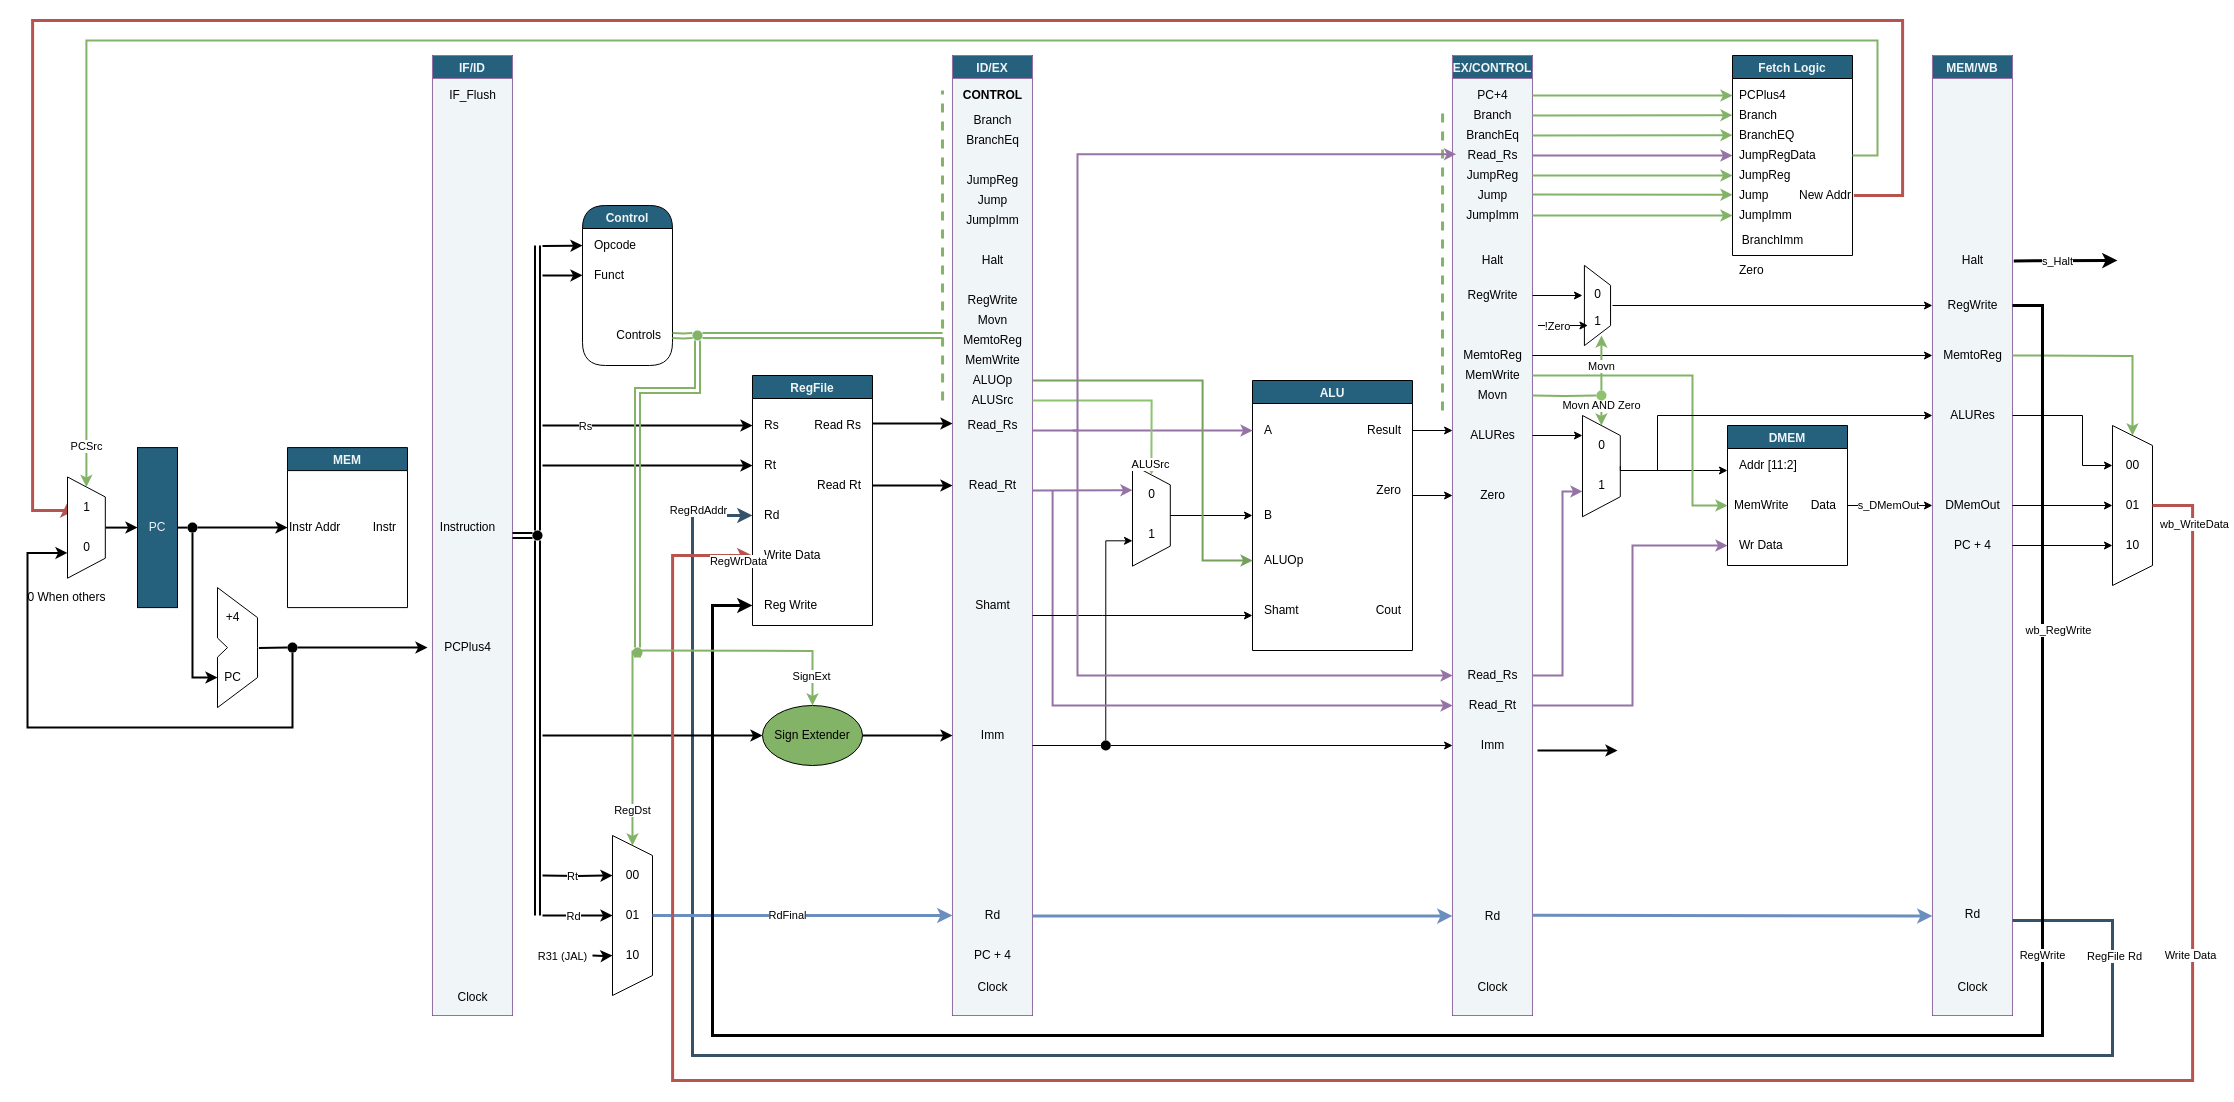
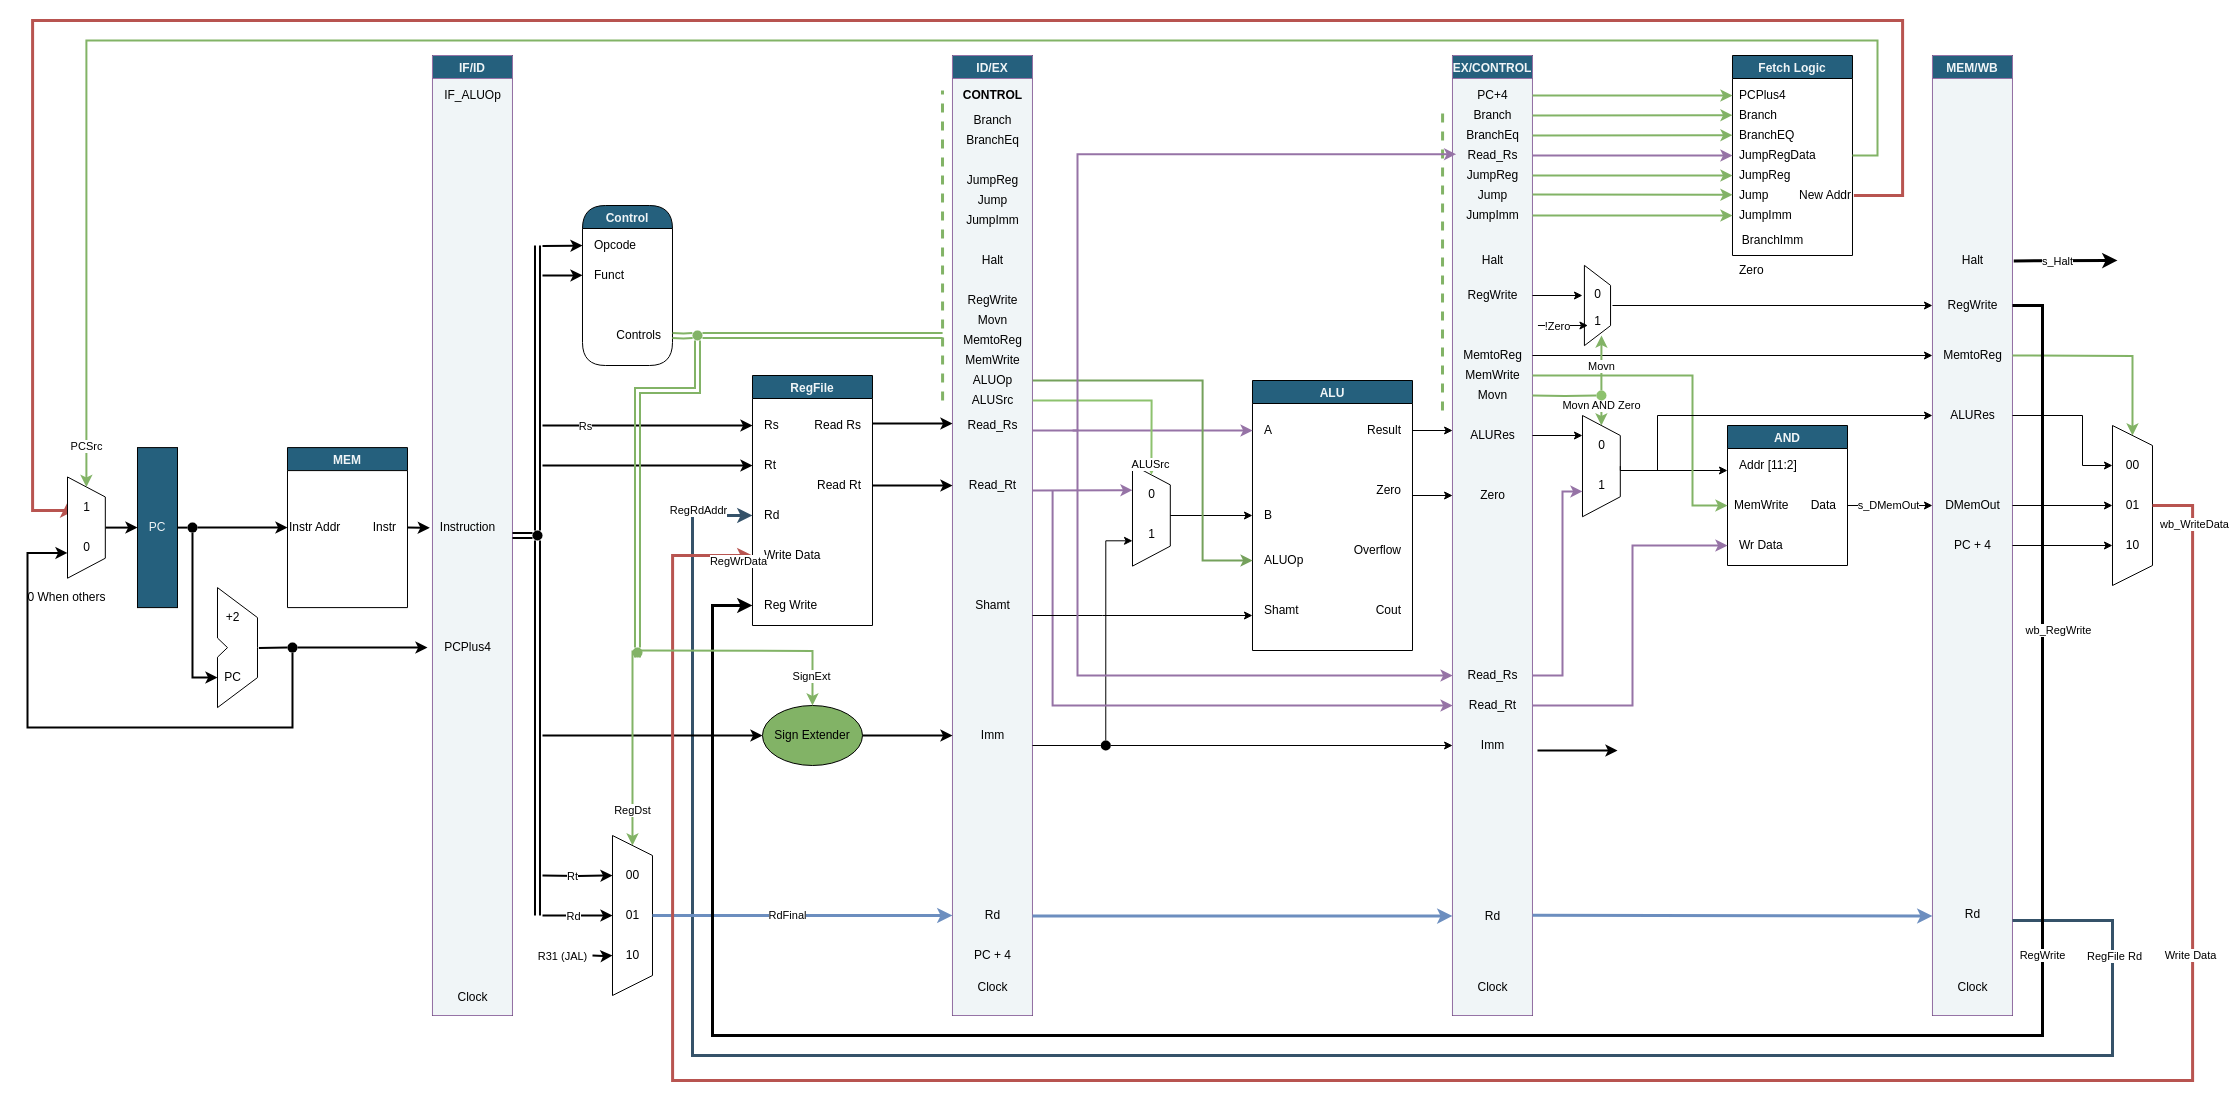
(473, 96) -> (473, 96)
(1787, 438) -> (1787, 438)
none -> (416, 528)
none -> (1372, 551)
(233, 618) -> (233, 618)
